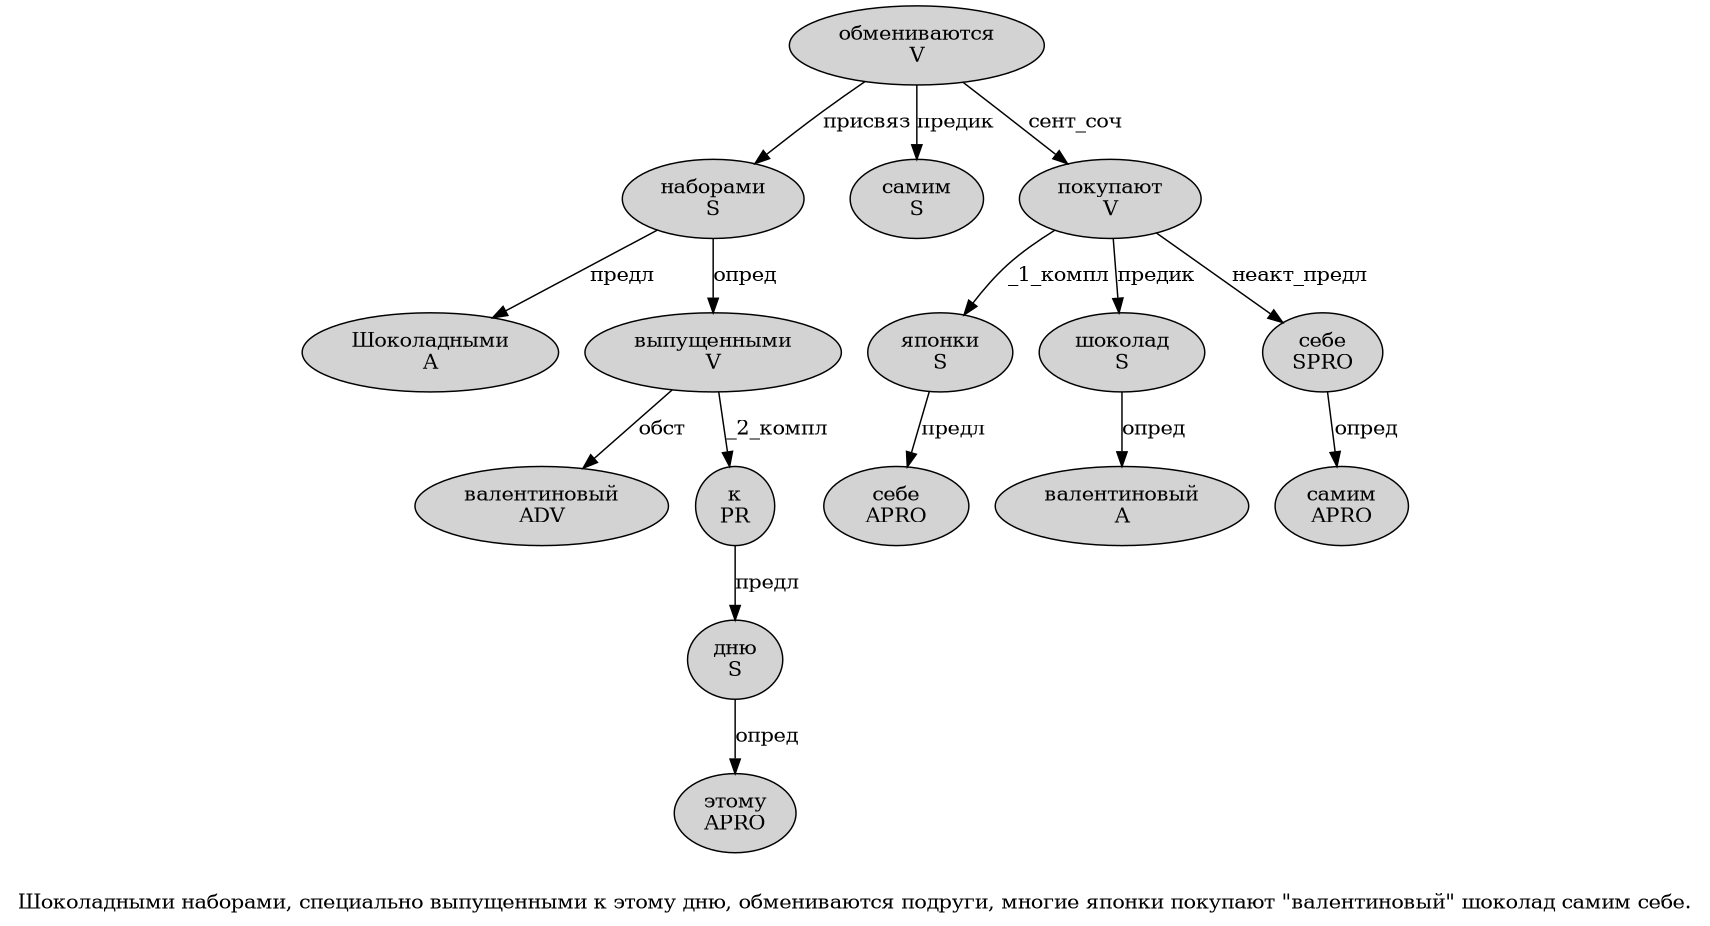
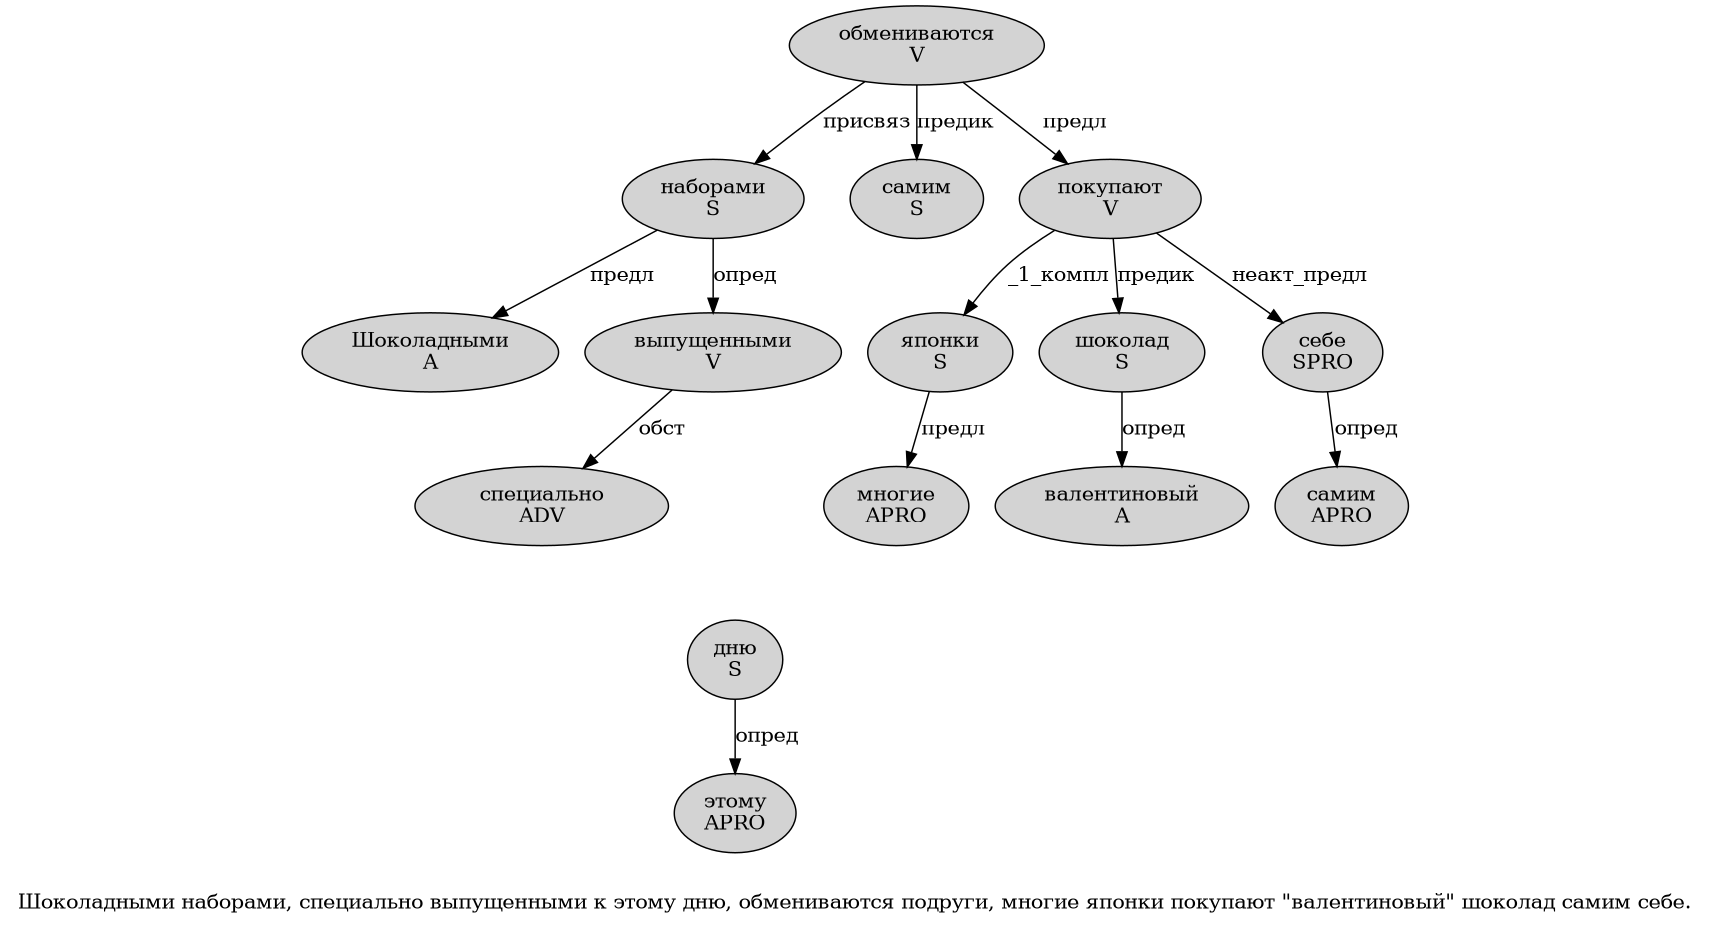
(1075, 122) -> (1075, 122)
(542, 506) -> (542, 506)
(735, 506) -> none
(896, 506) -> (896, 506)
